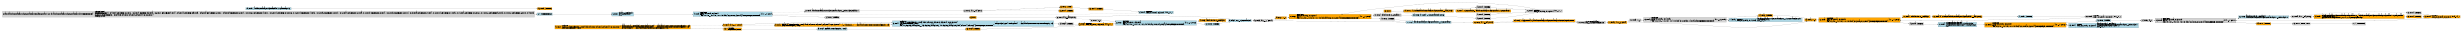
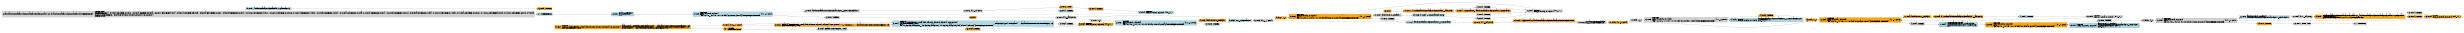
(1066, 11) -> (1066, 11)
(1592, 22) -> (1596, 22)
